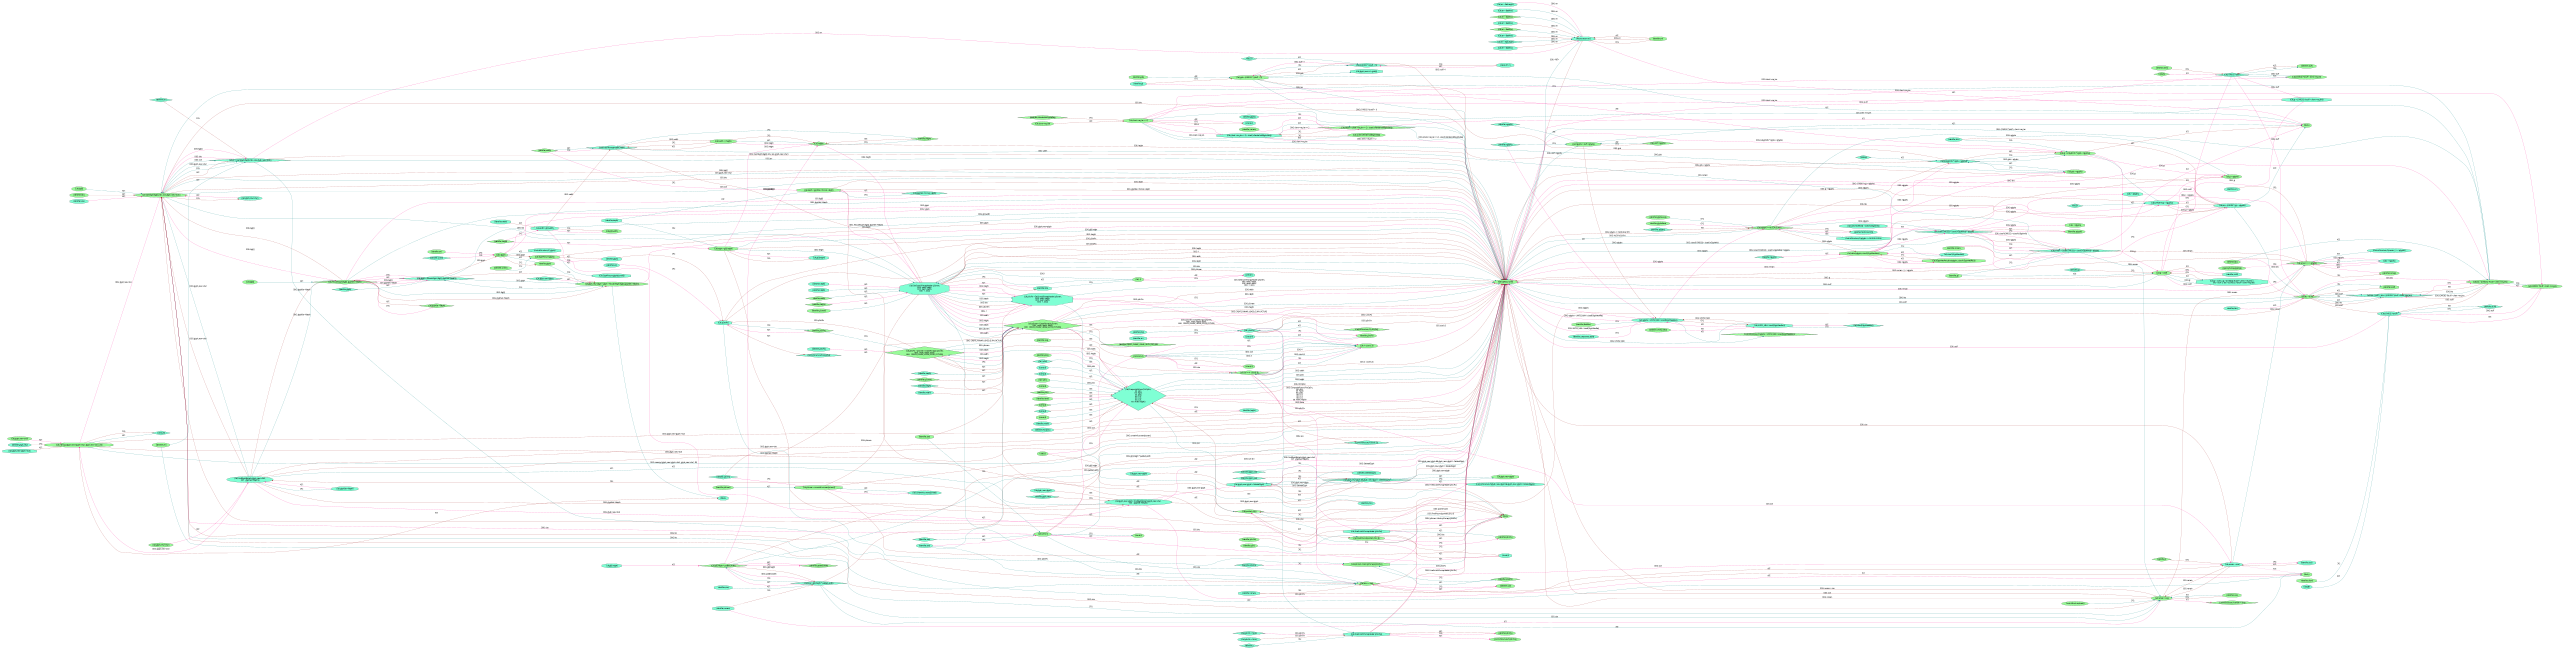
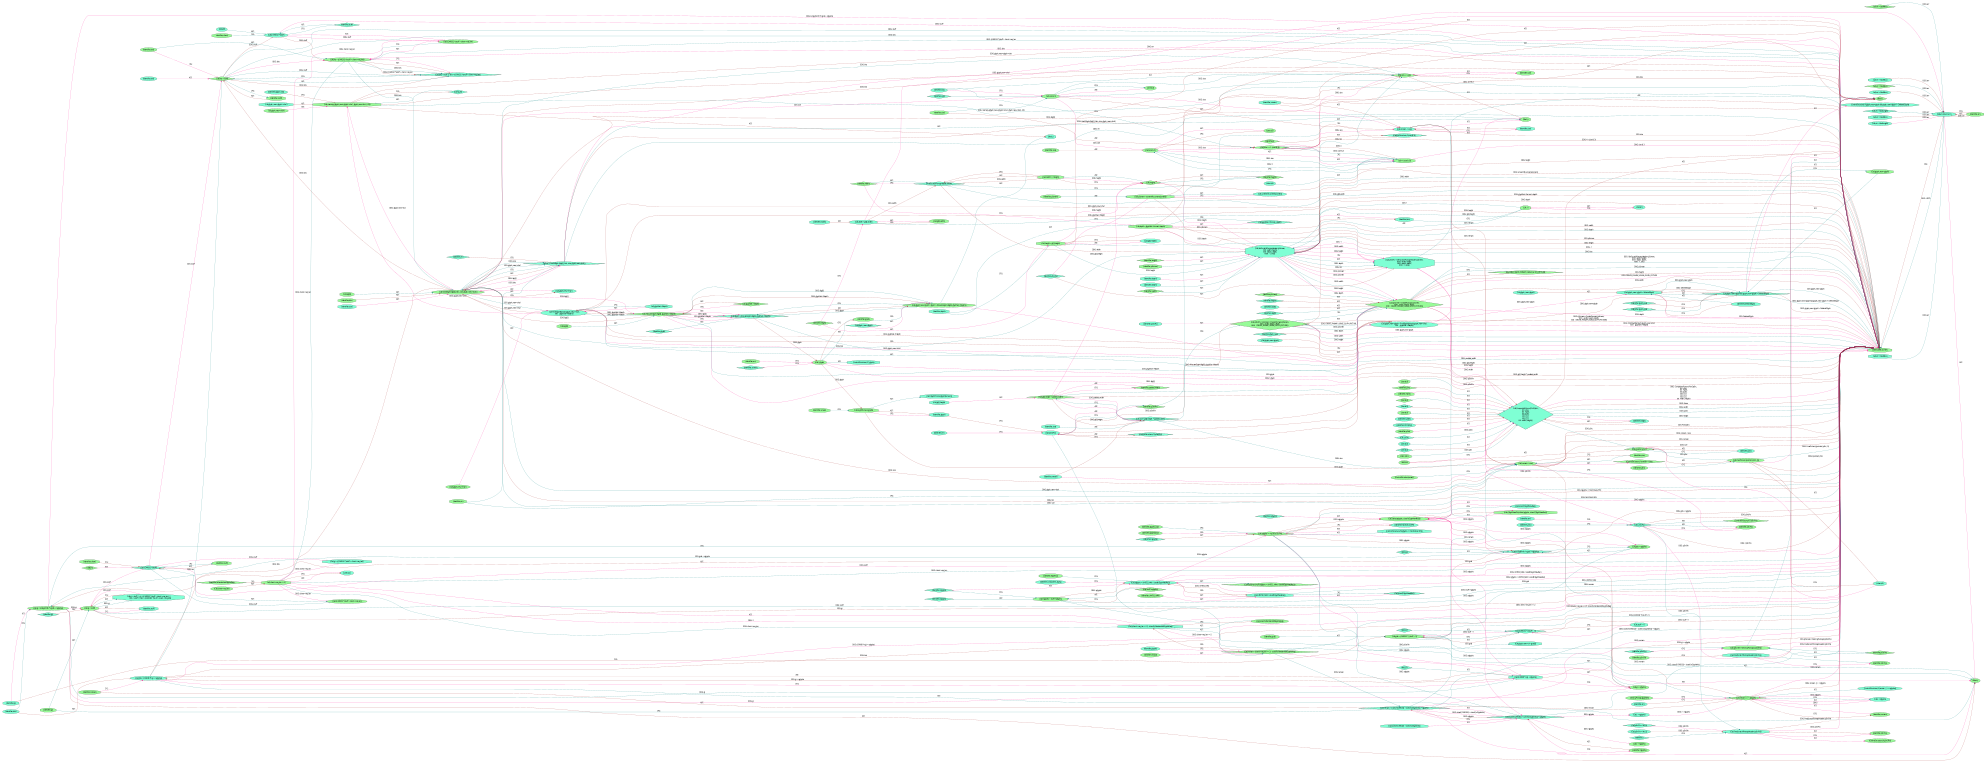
(2227, 183) -> none
(1523, 211) -> (1577, 587)
